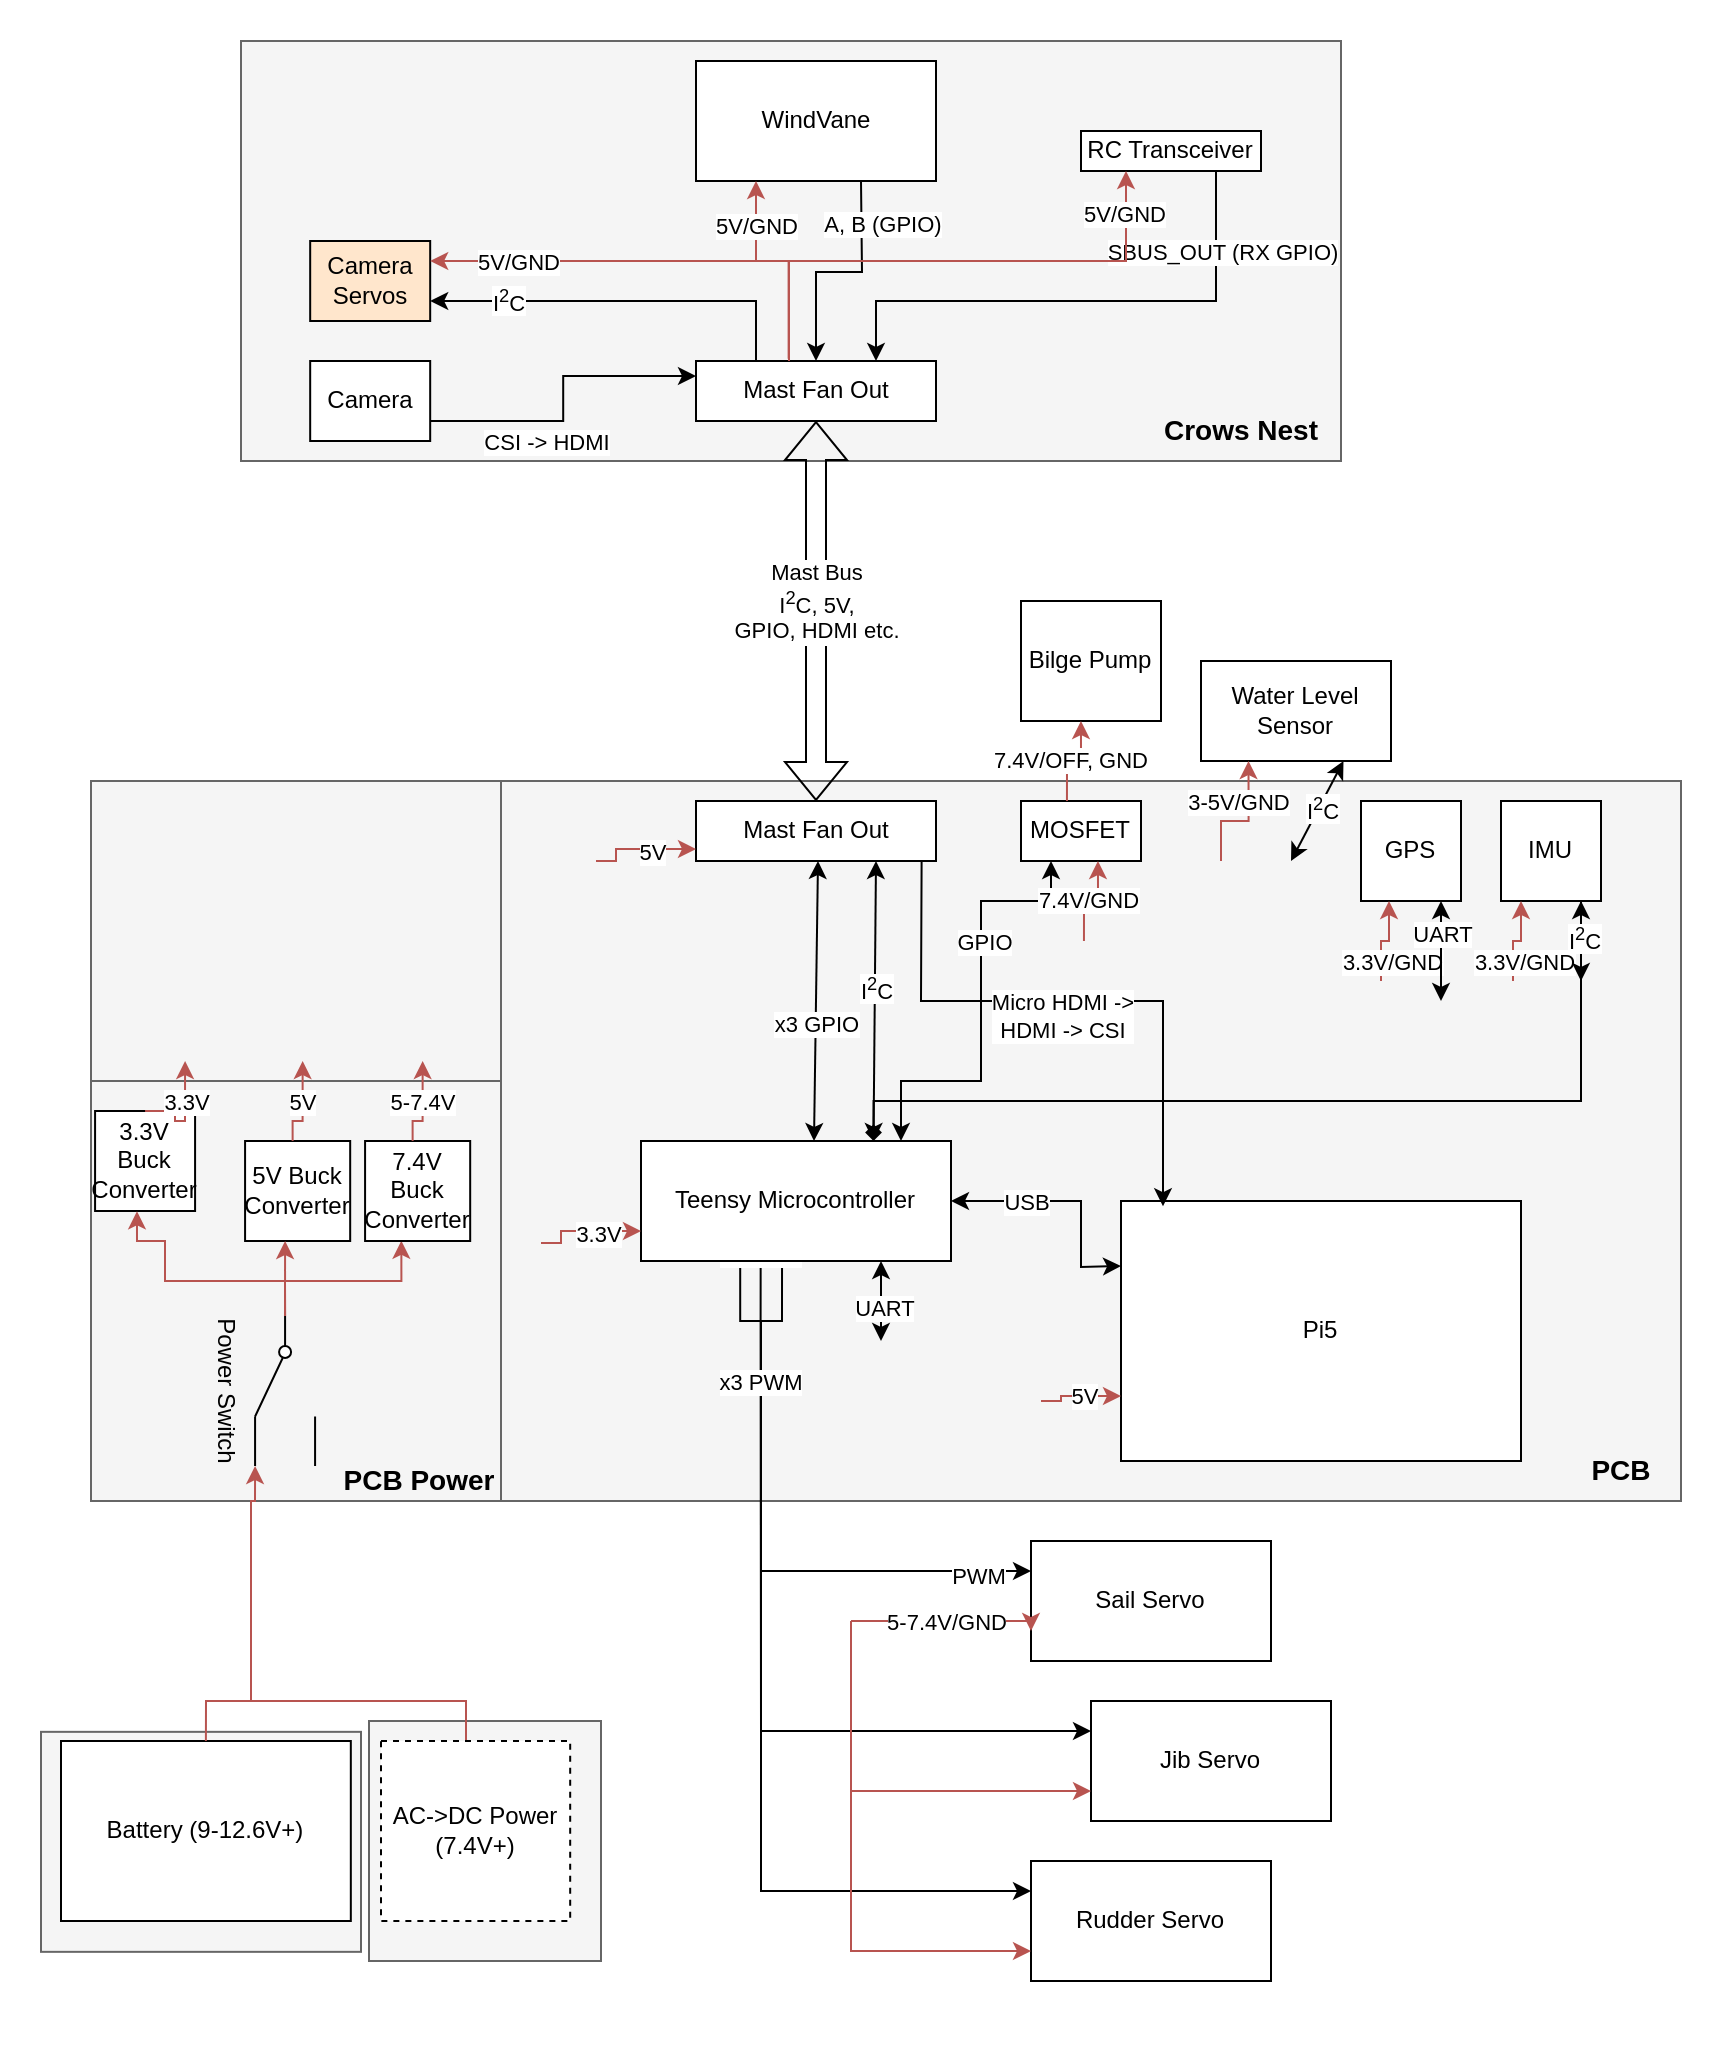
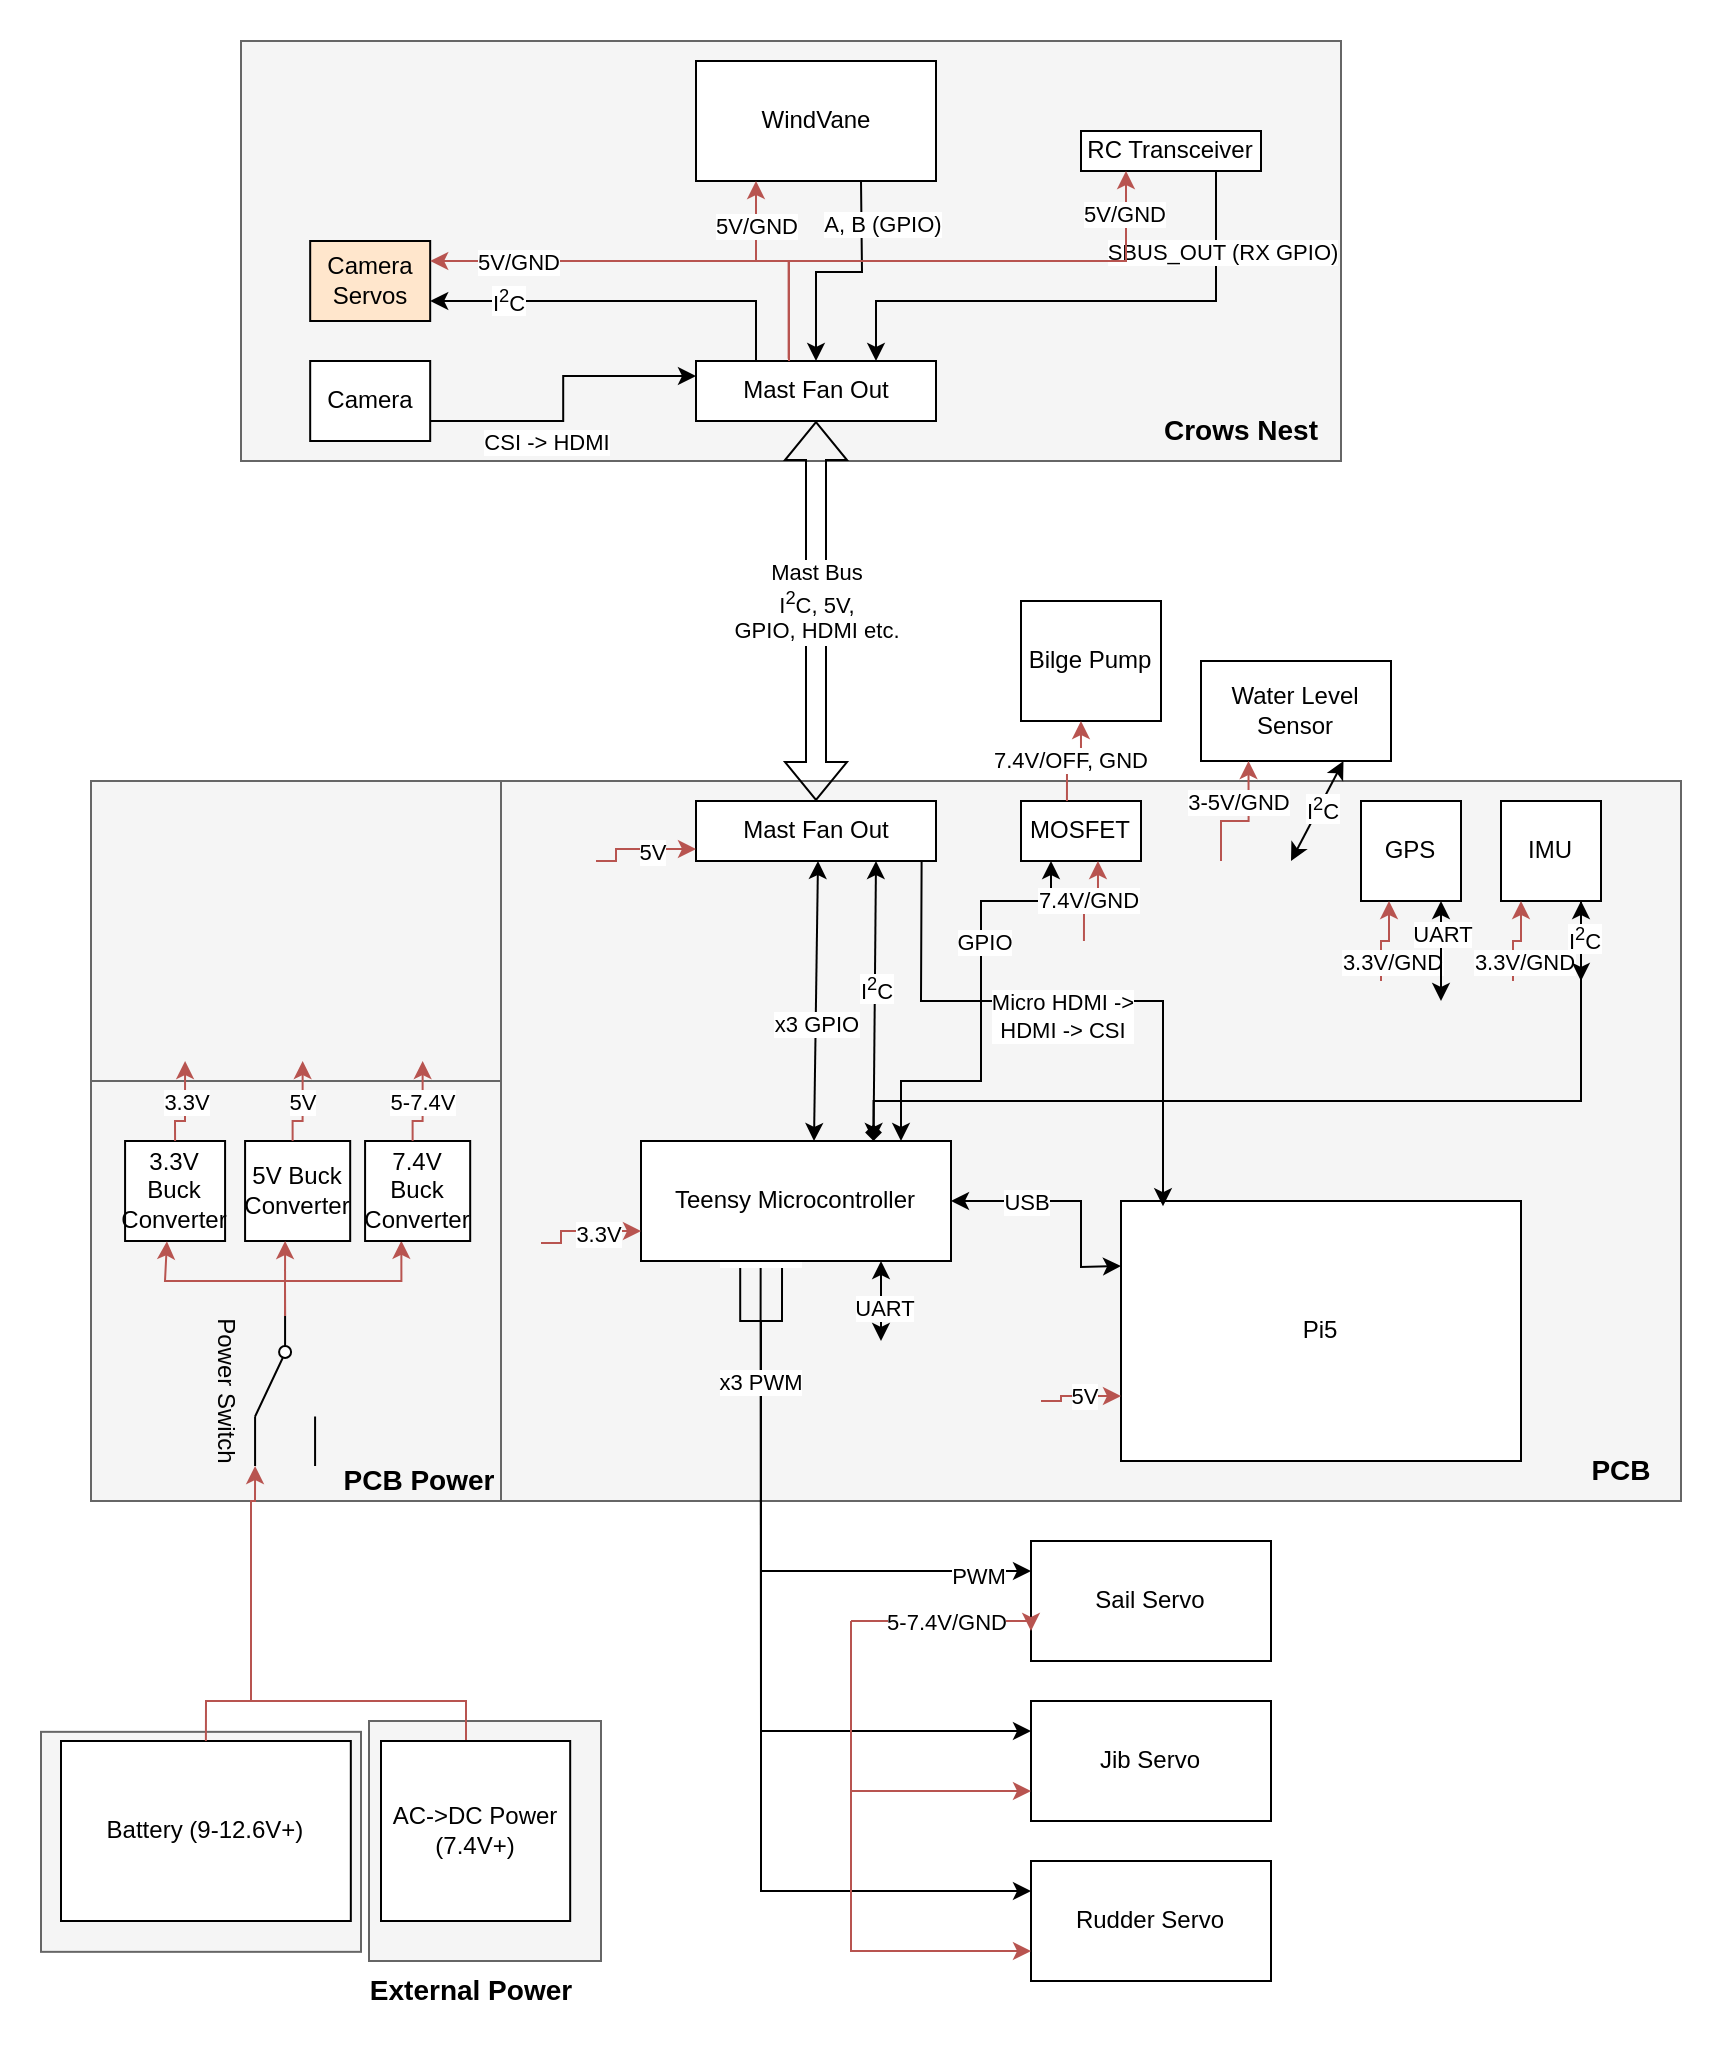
(145, 1161) -> (175, 1191)
(1211, 1761) -> (1151, 1761)
(476, 1831) -> (476, 1831)
none -> (471, 1991)
